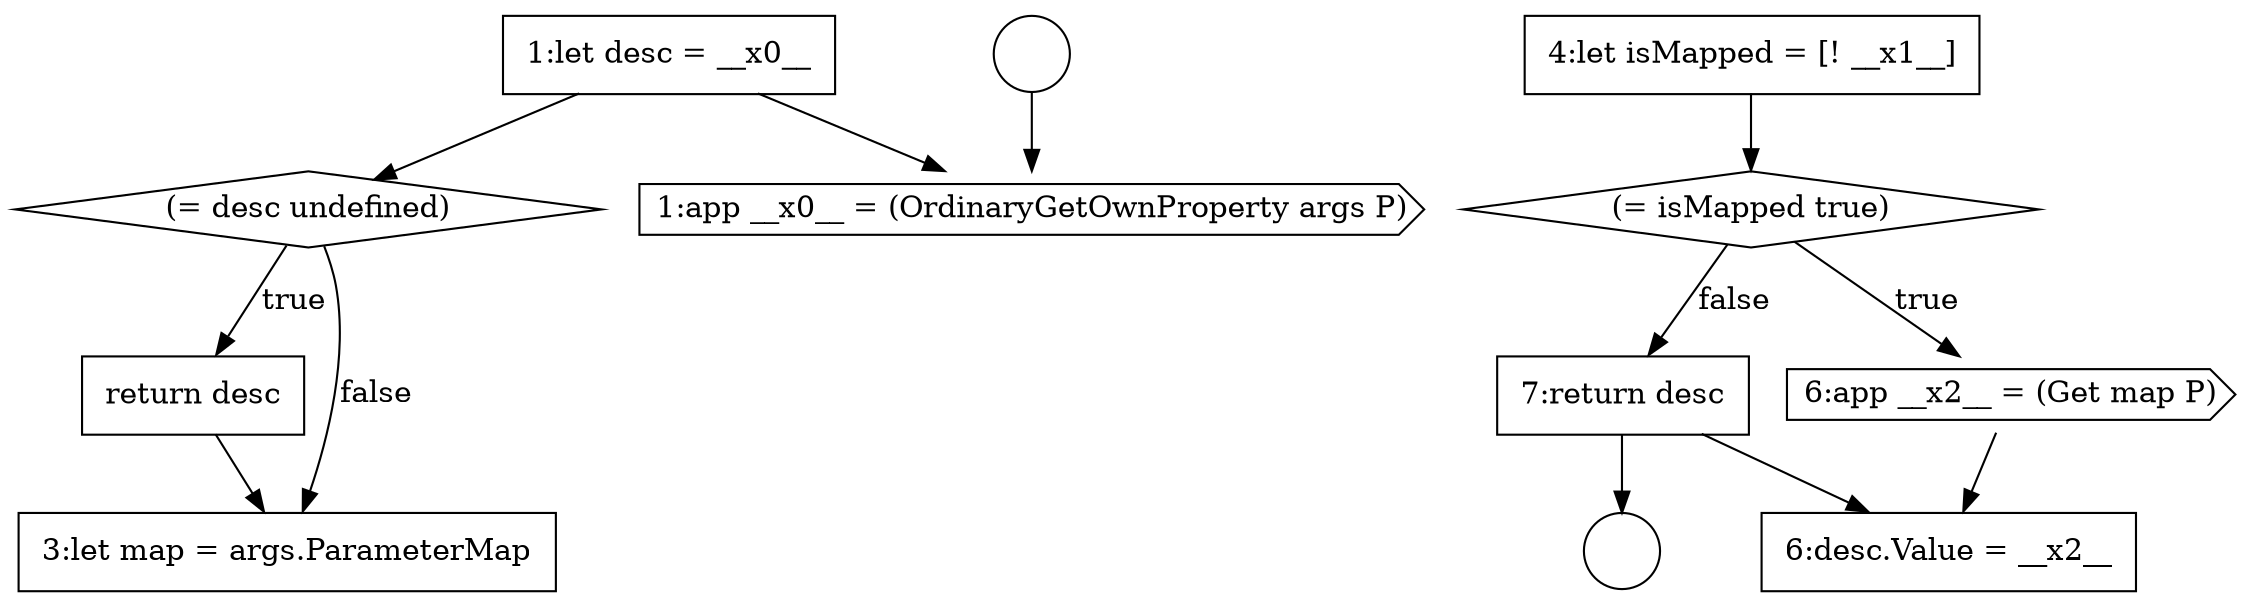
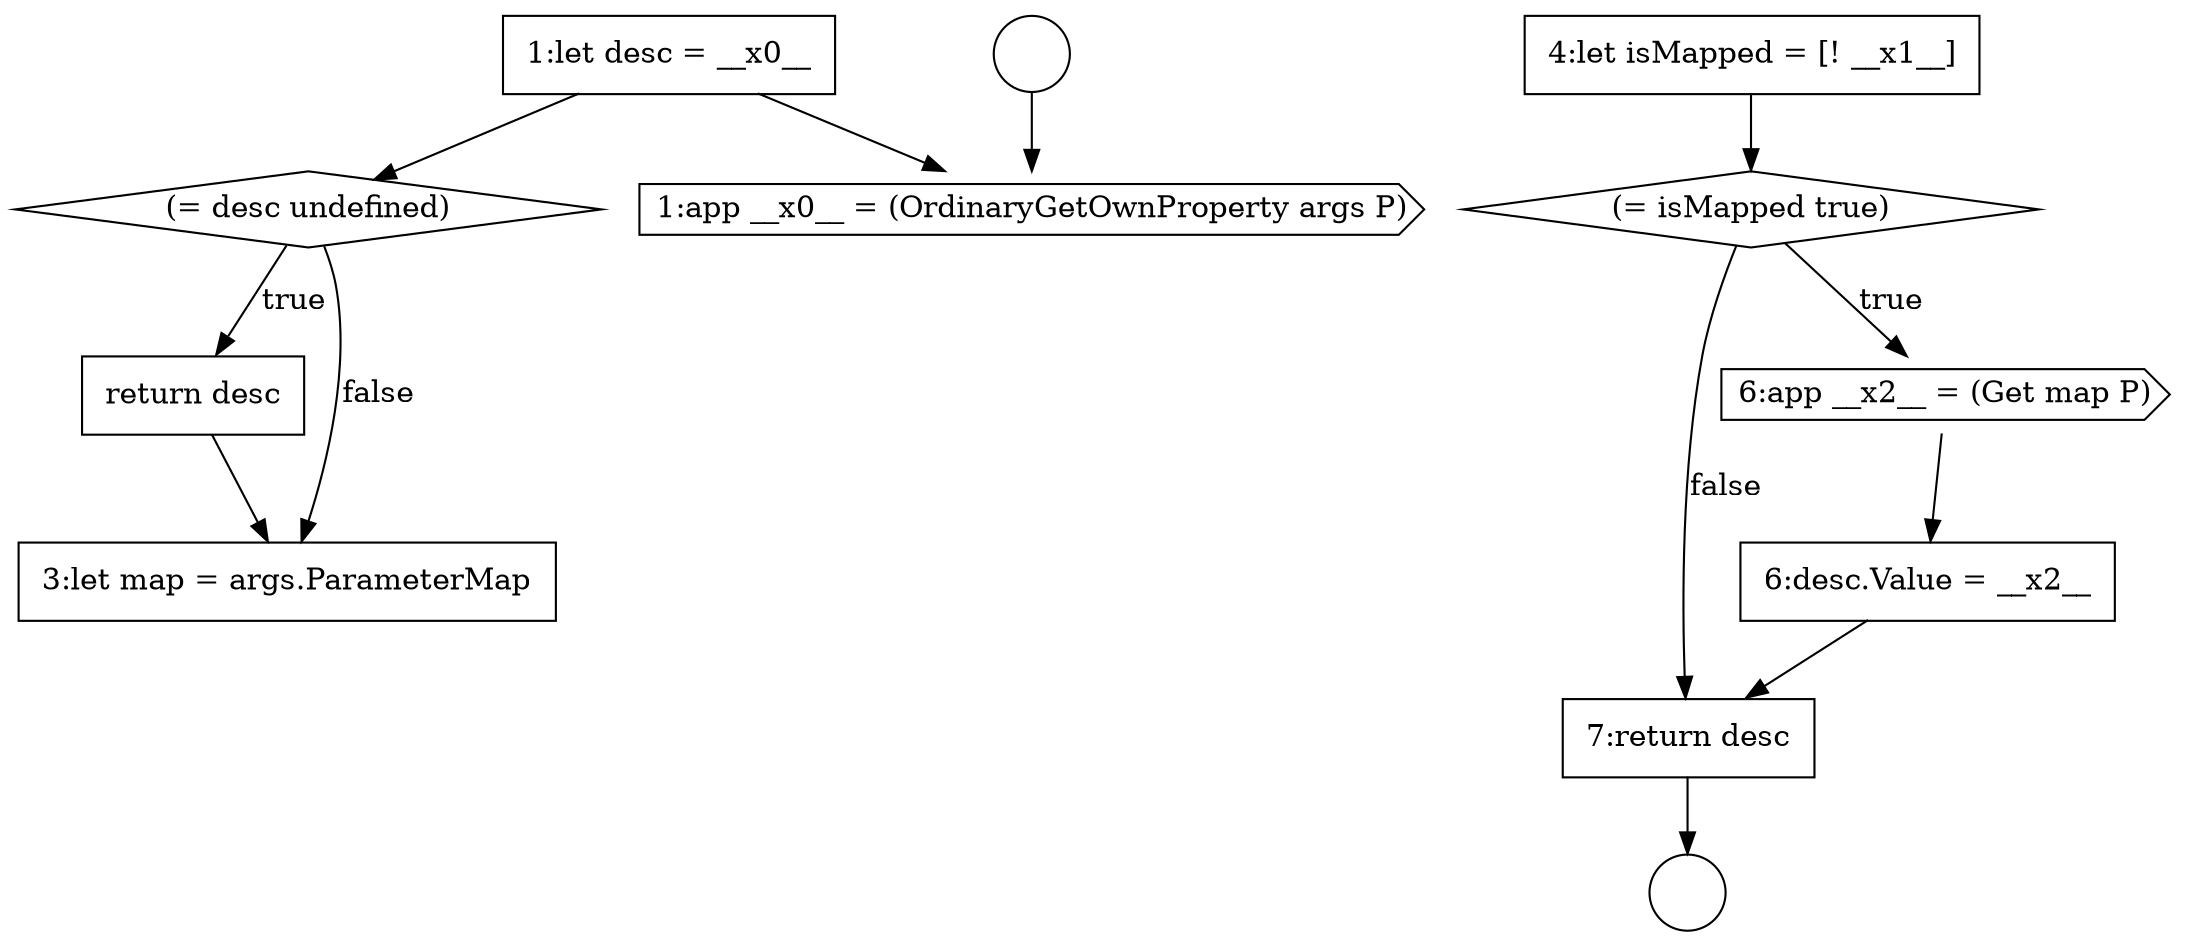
(1775, 468) -> (1816, 653)
